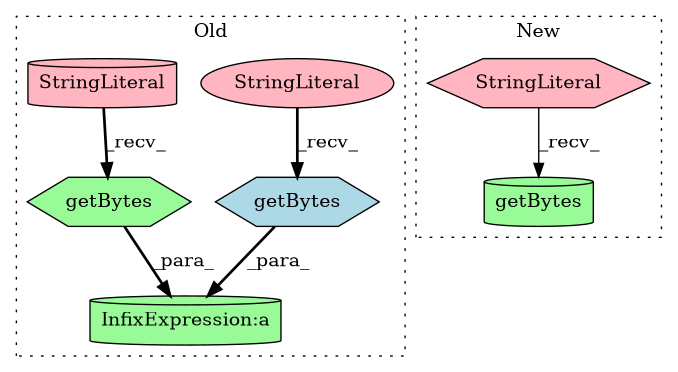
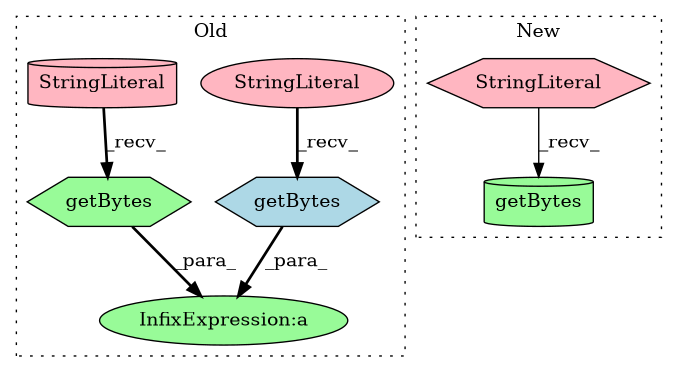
(185, 321) -> (224, 321)
